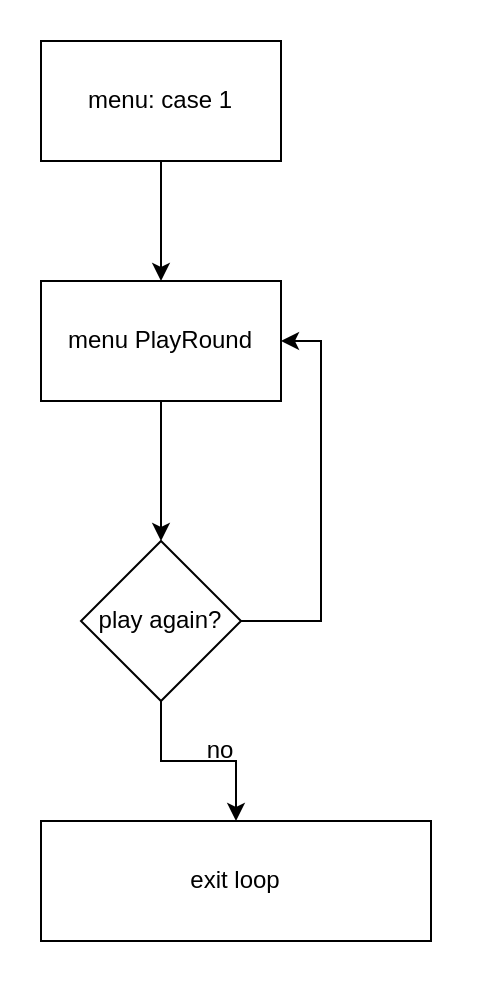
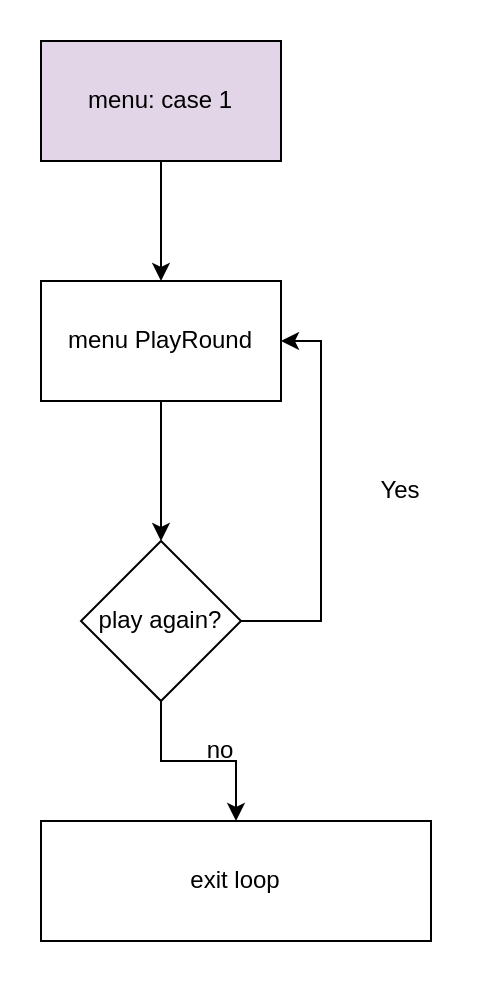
(161, 101) -> (161, 101)
none -> (401, 491)
